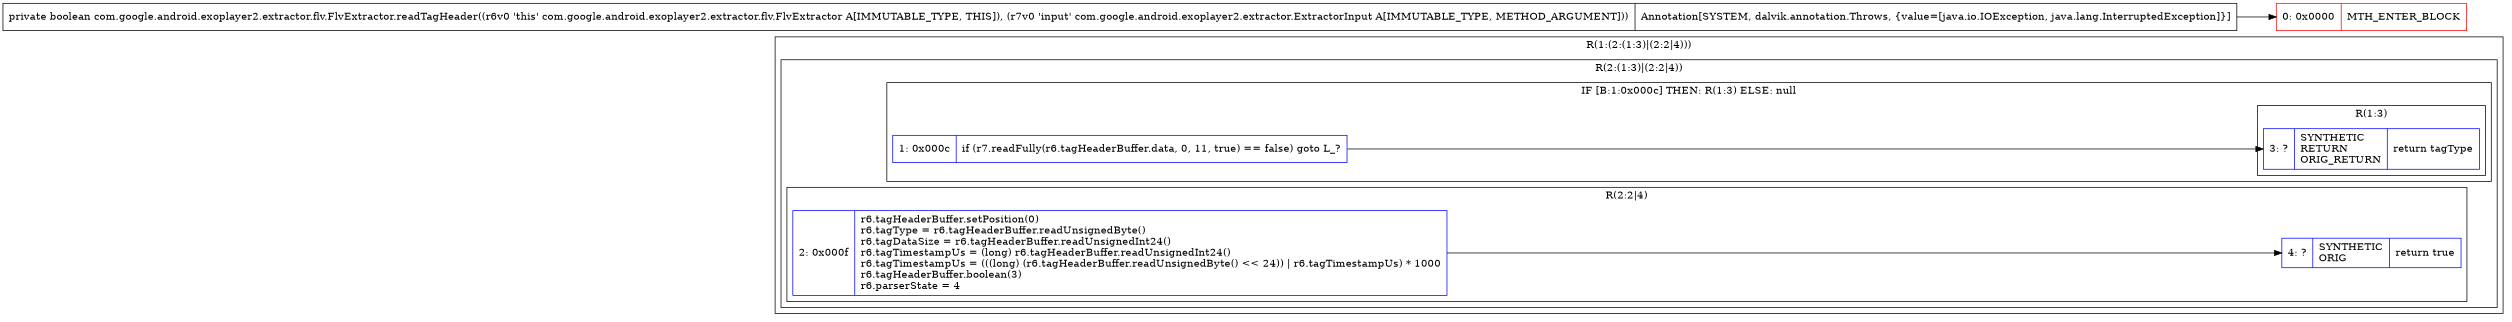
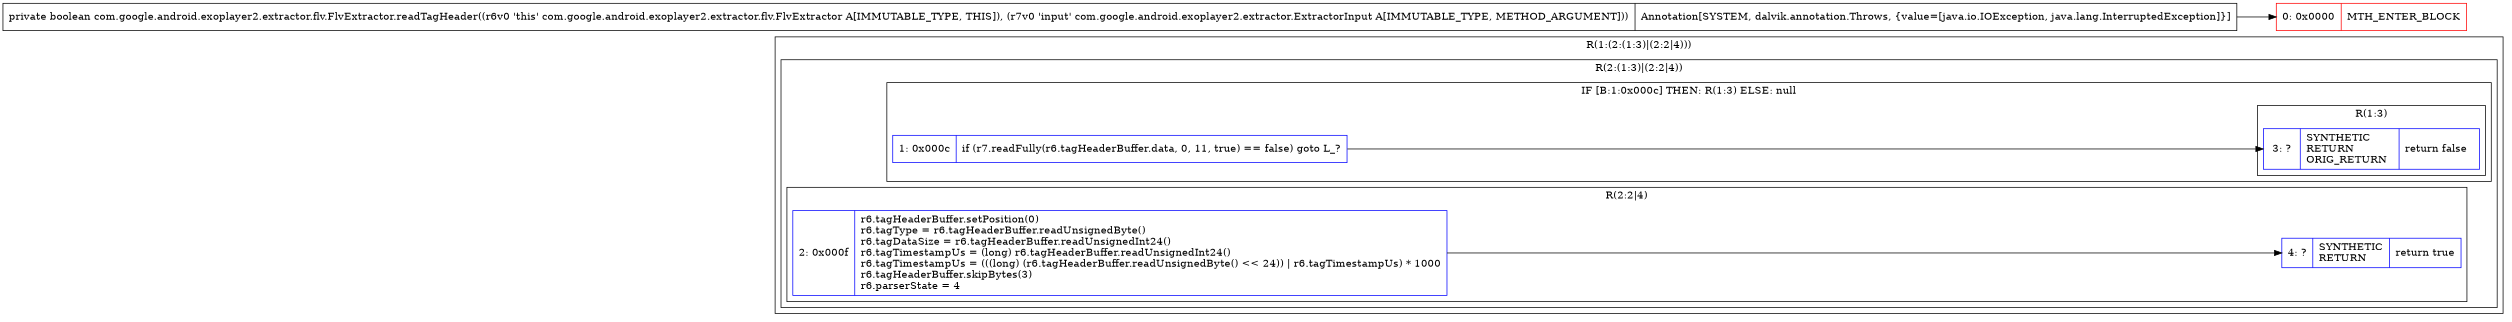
(2433, 149) -> (2436, 149)
(2333, 258) -> (2343, 258)
(941, 275) -> (947, 275)
